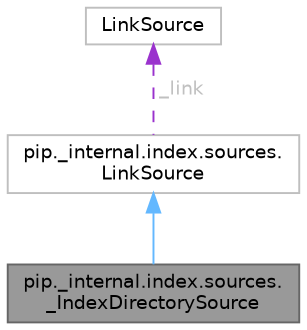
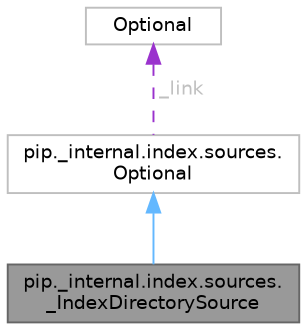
(153, 26) -> (153, 26)
(153, 164) -> (153, 164)
